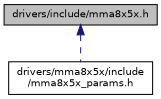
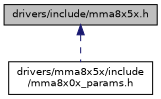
(81, 78) -> (81, 78)
